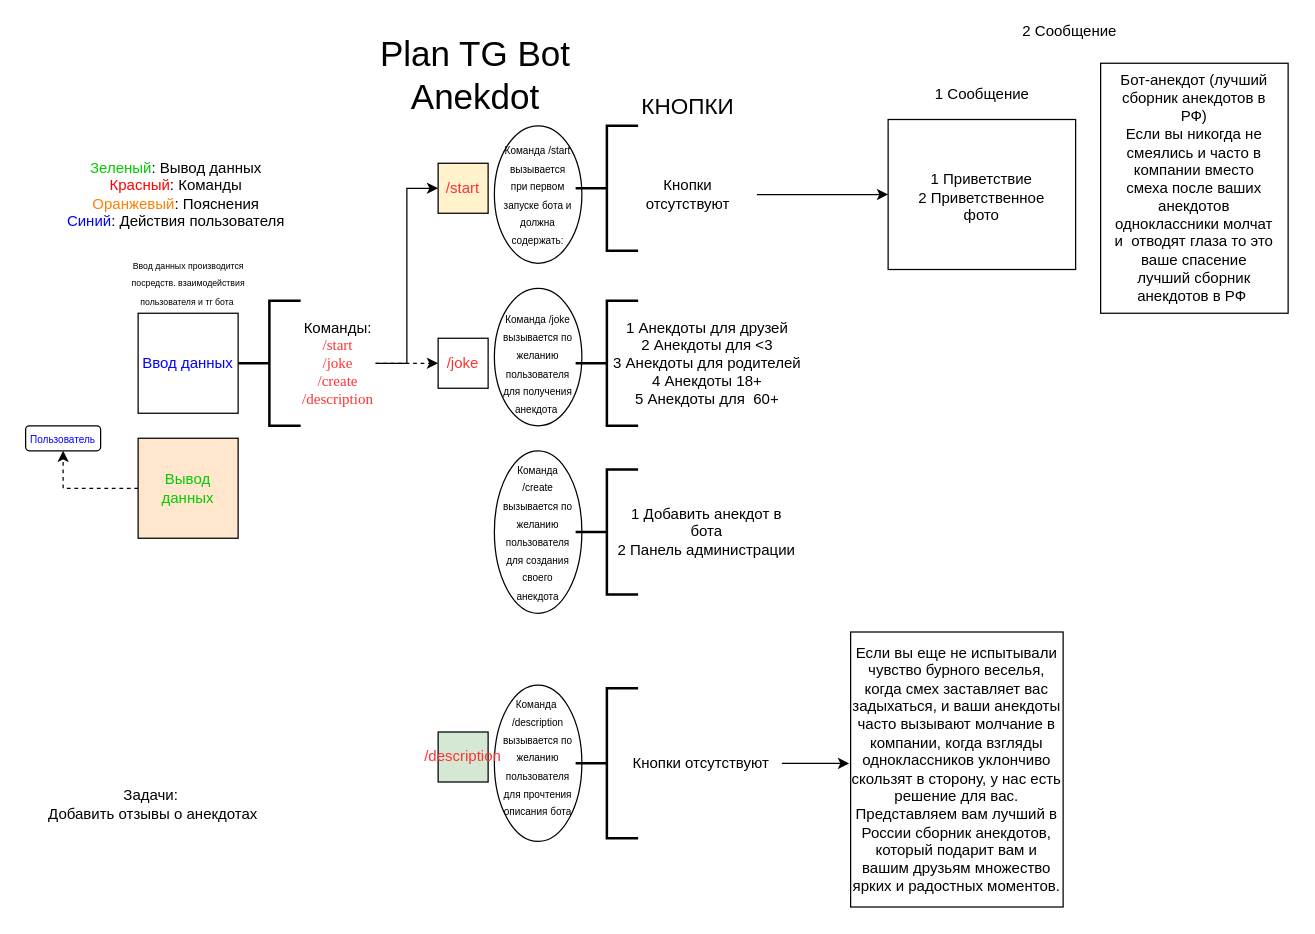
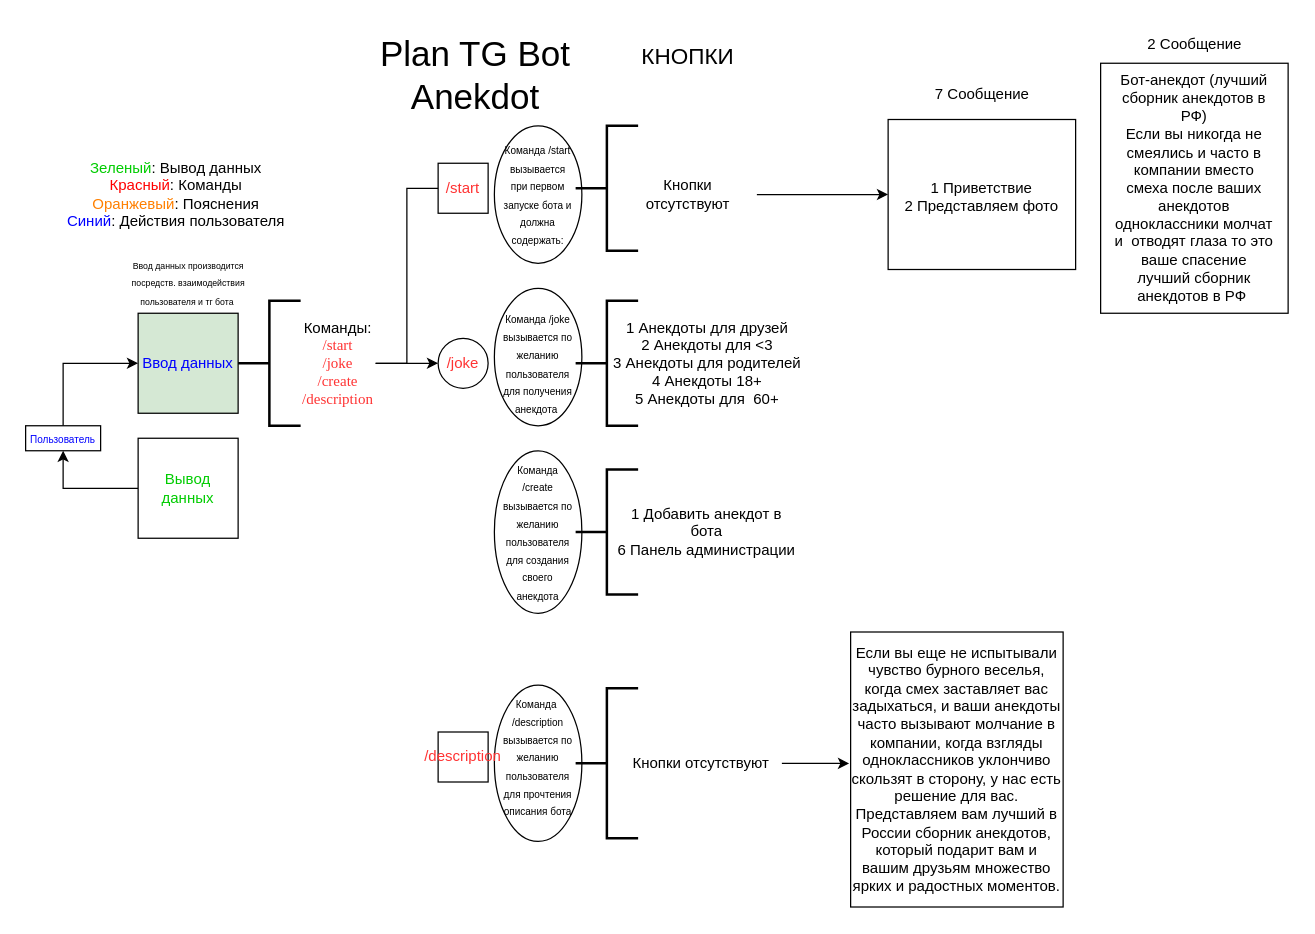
(1069, 32) -> (1194, 44)
(983, 94) -> (983, 94)
(688, 107) -> (688, 57)
(428, 188) -> (431, 188)
(463, 188) -> (463, 188)
(982, 188) -> (982, 188)
none -> (65, 363)
(188, 363) -> (188, 363)
(418, 363) -> (418, 363)
(463, 363) -> (463, 363)
(63, 438) -> (63, 438)
(85, 488) -> (85, 488)
(188, 488) -> (188, 488)
(707, 532) -> (707, 532)
(463, 757) -> (463, 757)
(151, 804) -> none
